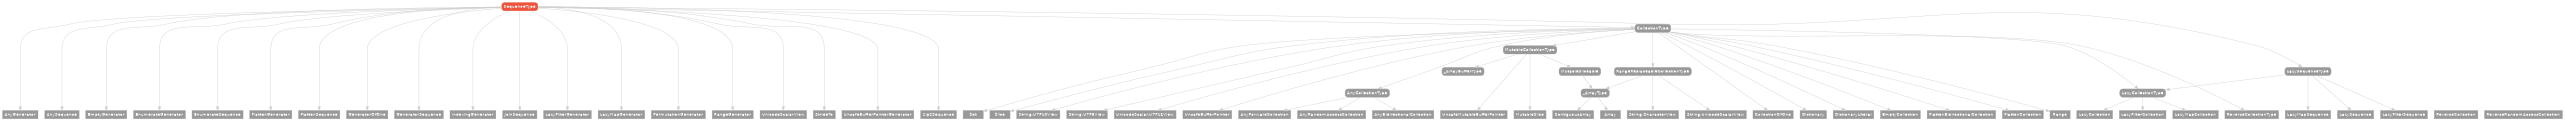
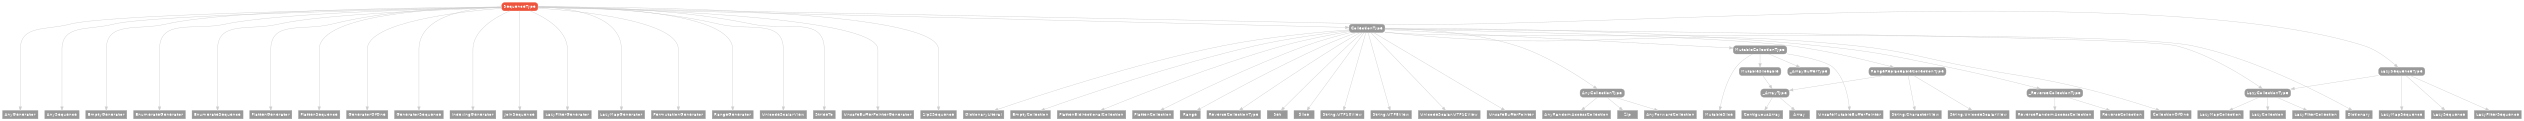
none -> (2055, 93)
(1403, 115) -> (1628, 115)
